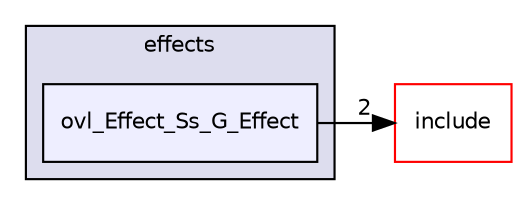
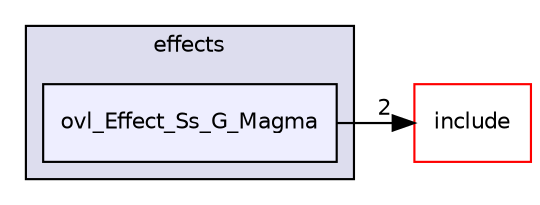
(180, 123) -> (190, 123)
